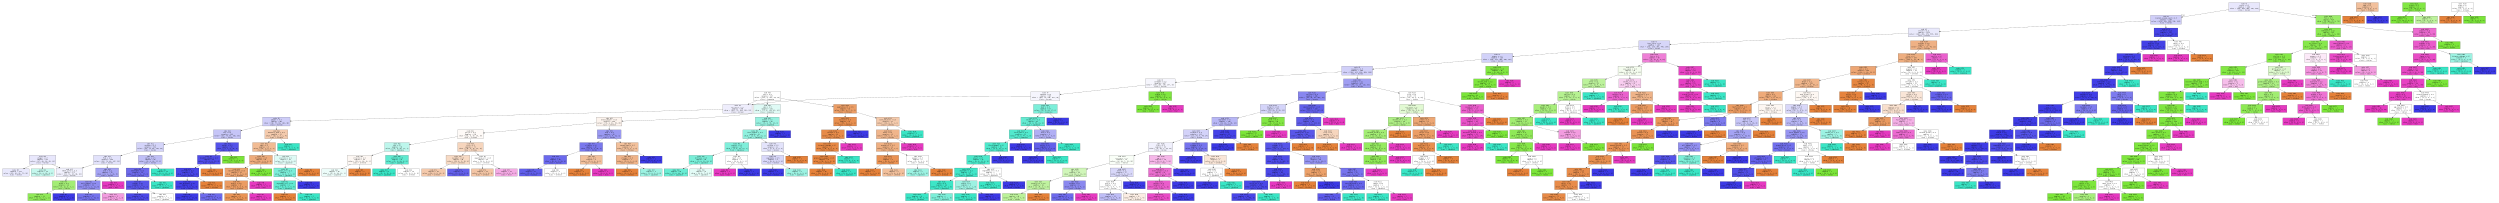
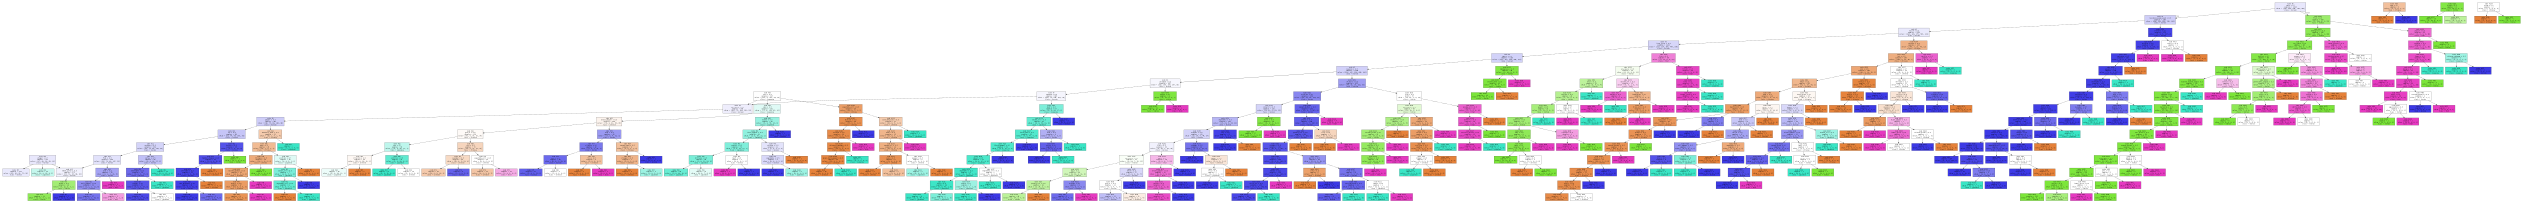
none -> (2288, 71)
